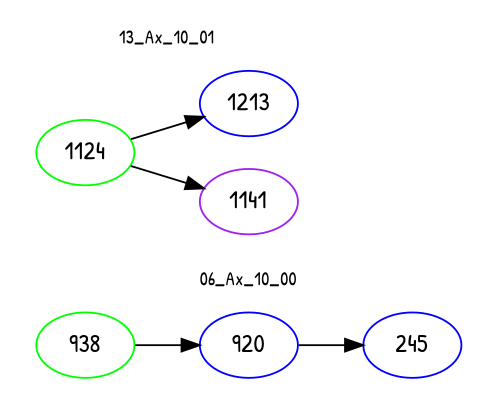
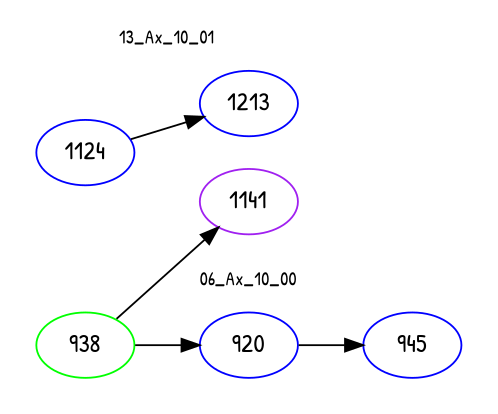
(85, 153) -> (85, 153)
(159, 174) -> (161, 279)
(412, 345) -> (412, 345)
